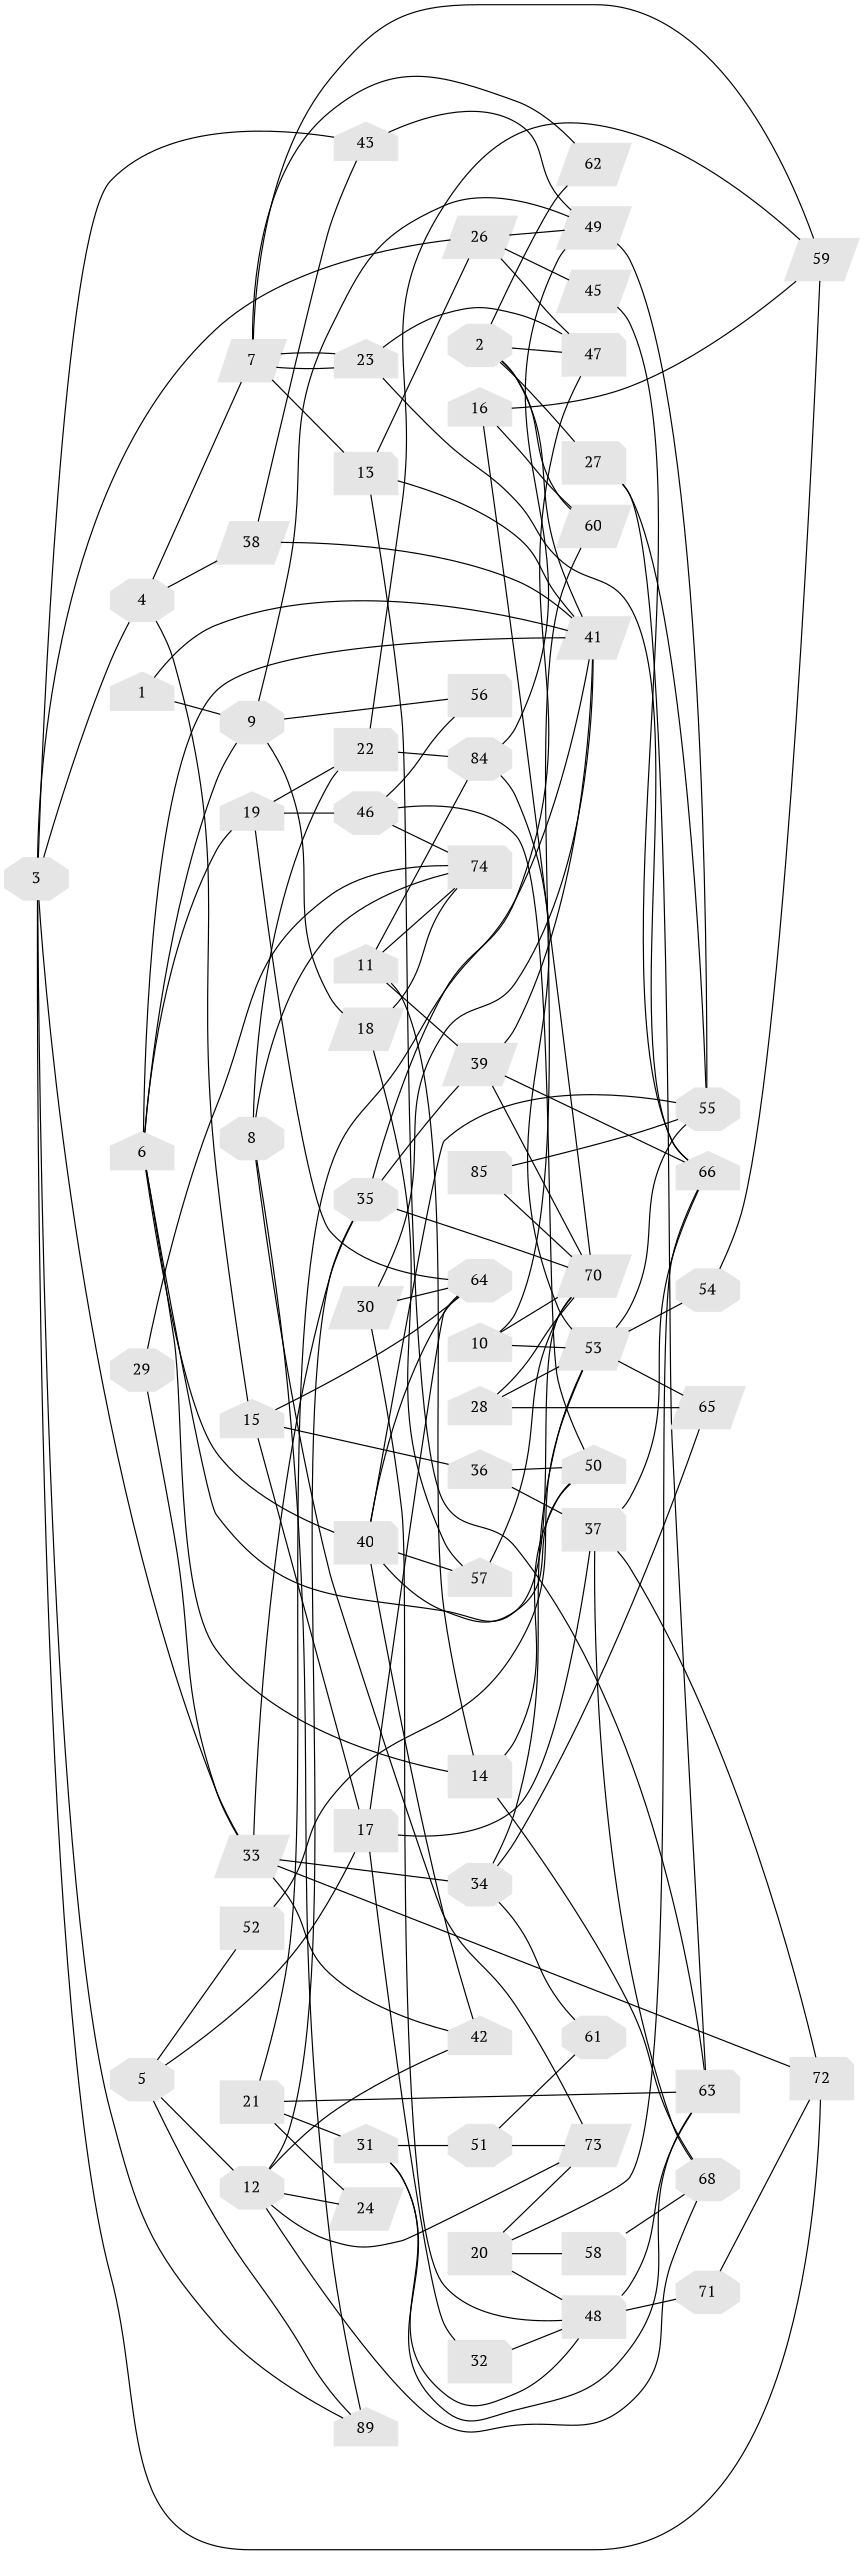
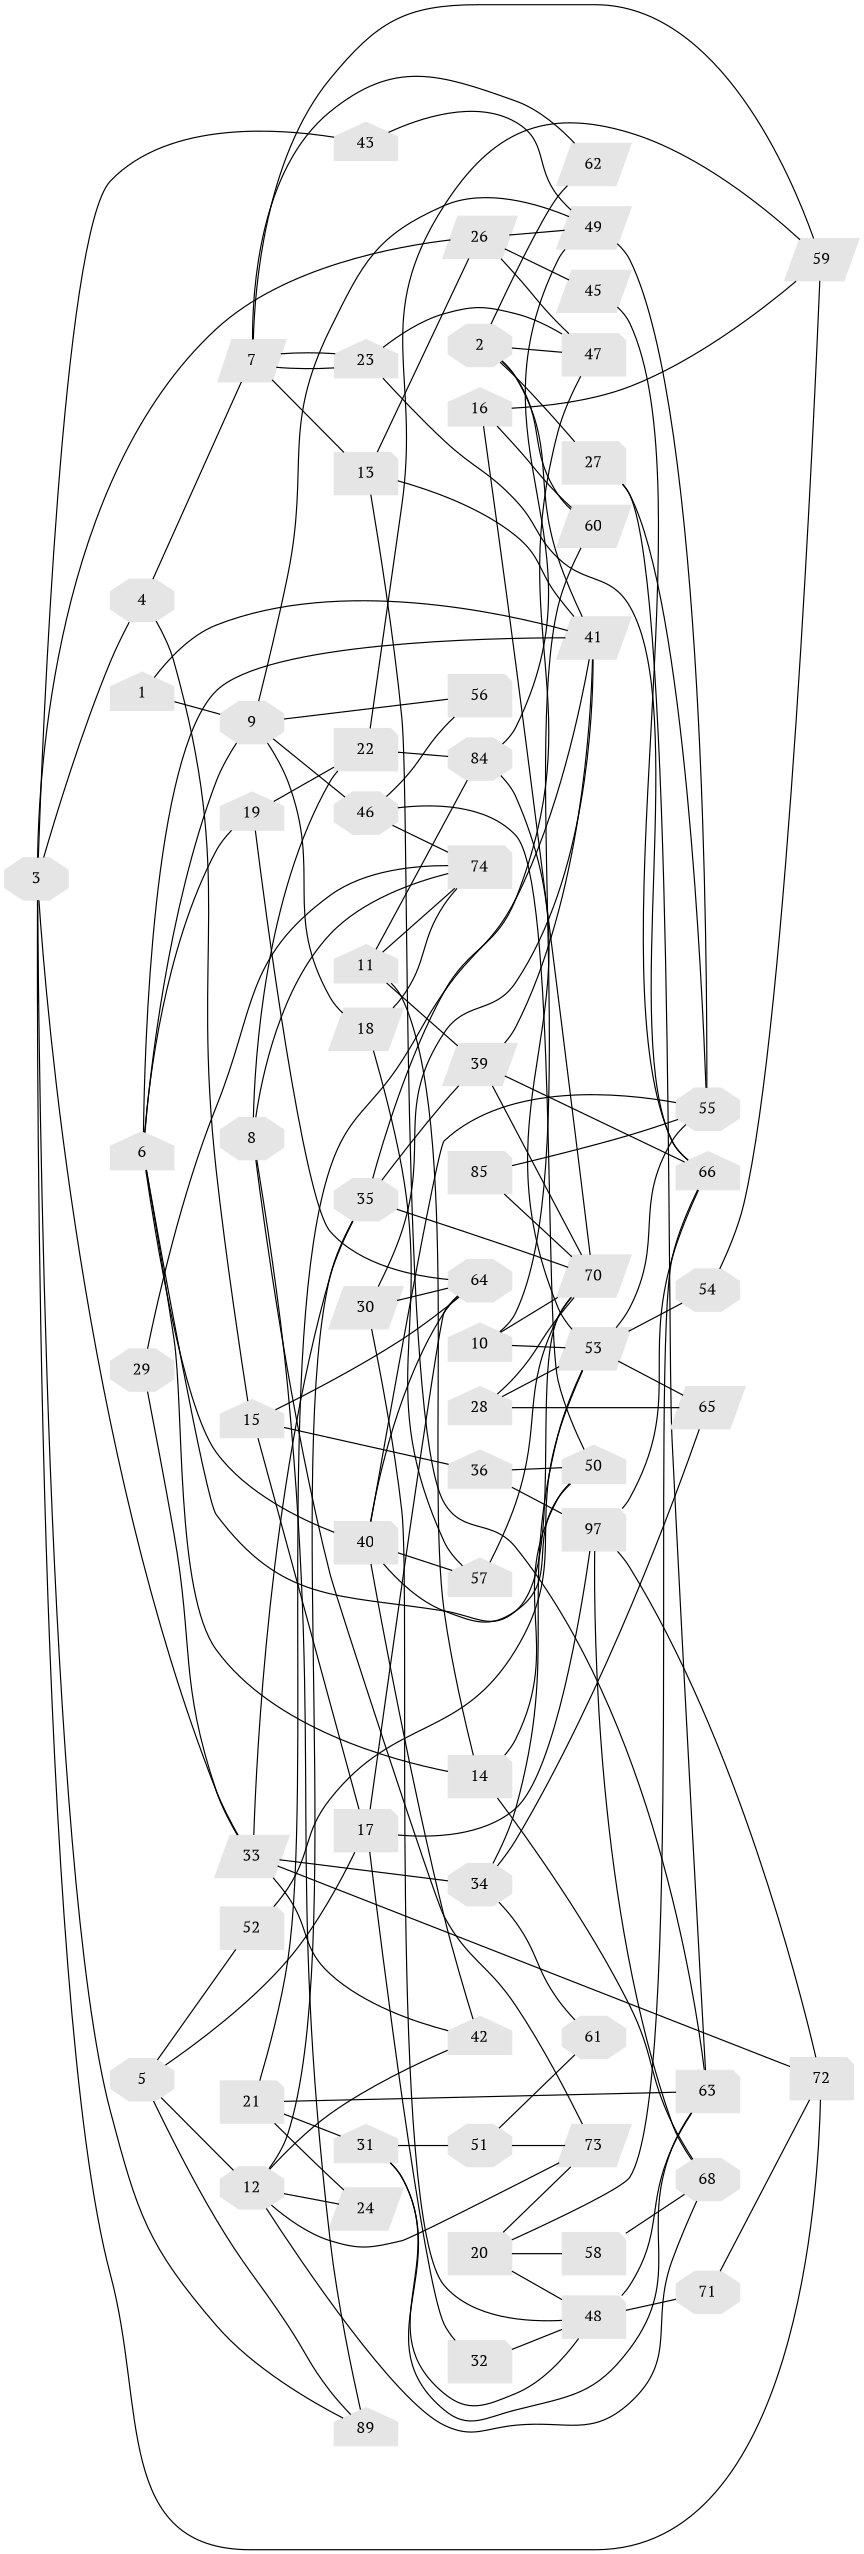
(252, 543) -> none
(307, 813) -> (309, 768)
(594, 1530) -> (594, 1530)
